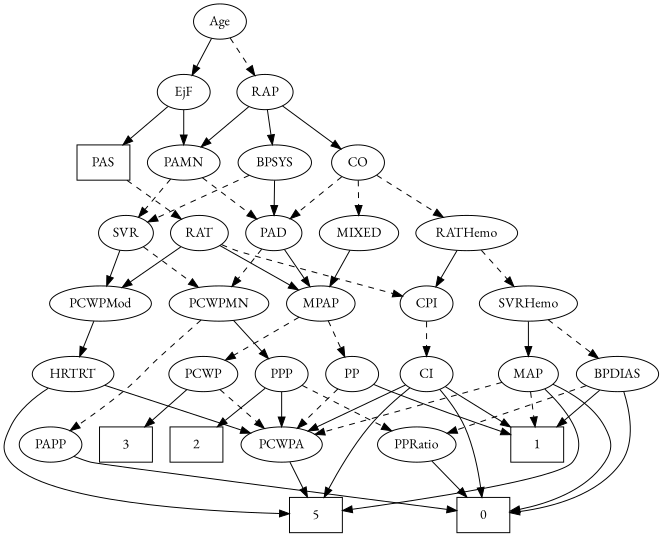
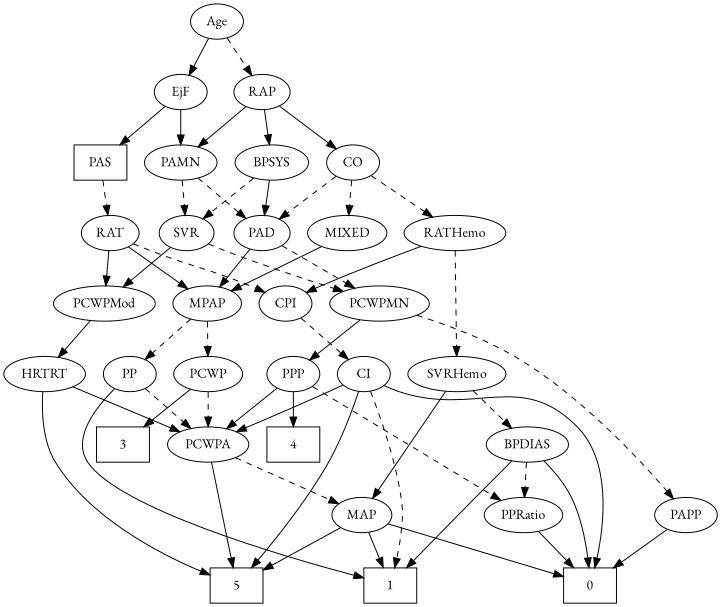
(474, 404) -> (397, 477)
(413, 407) -> (283, 479)
(533, 410) -> (374, 545)
(196, 445) -> (293, 445)
